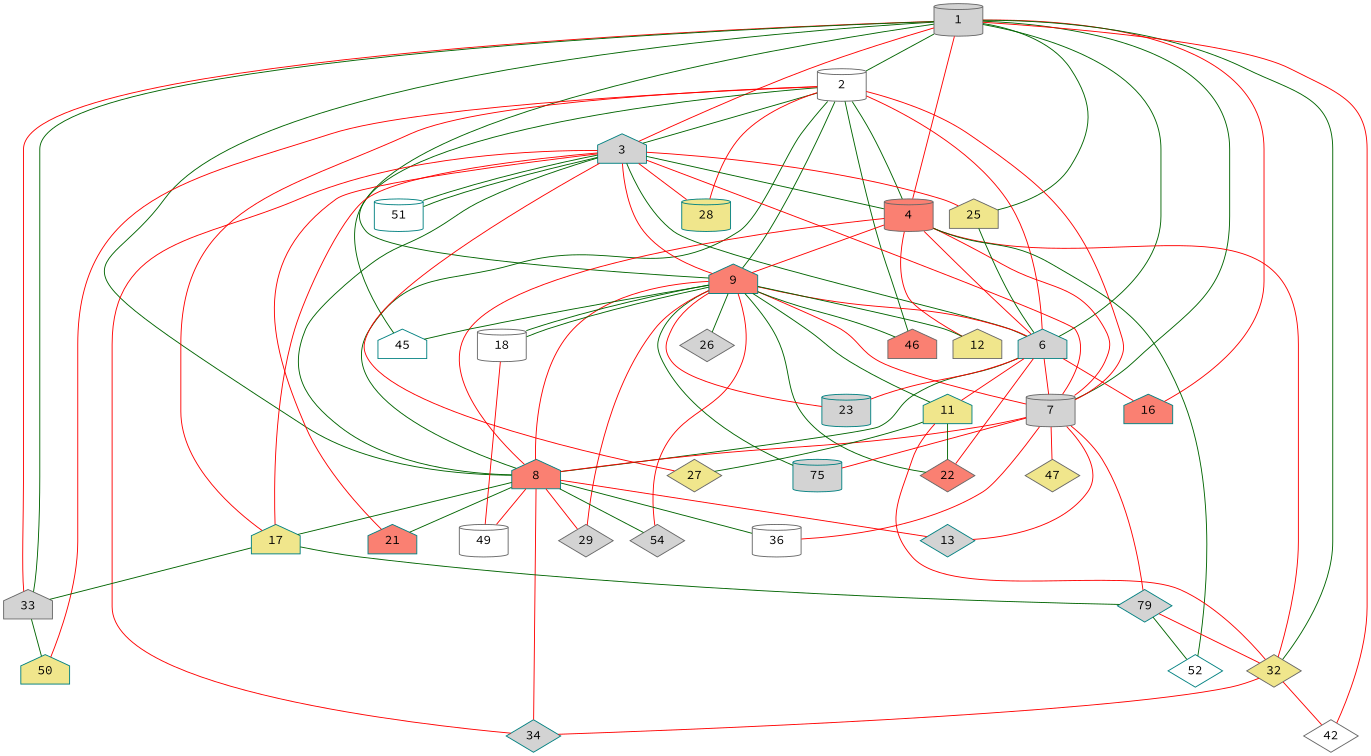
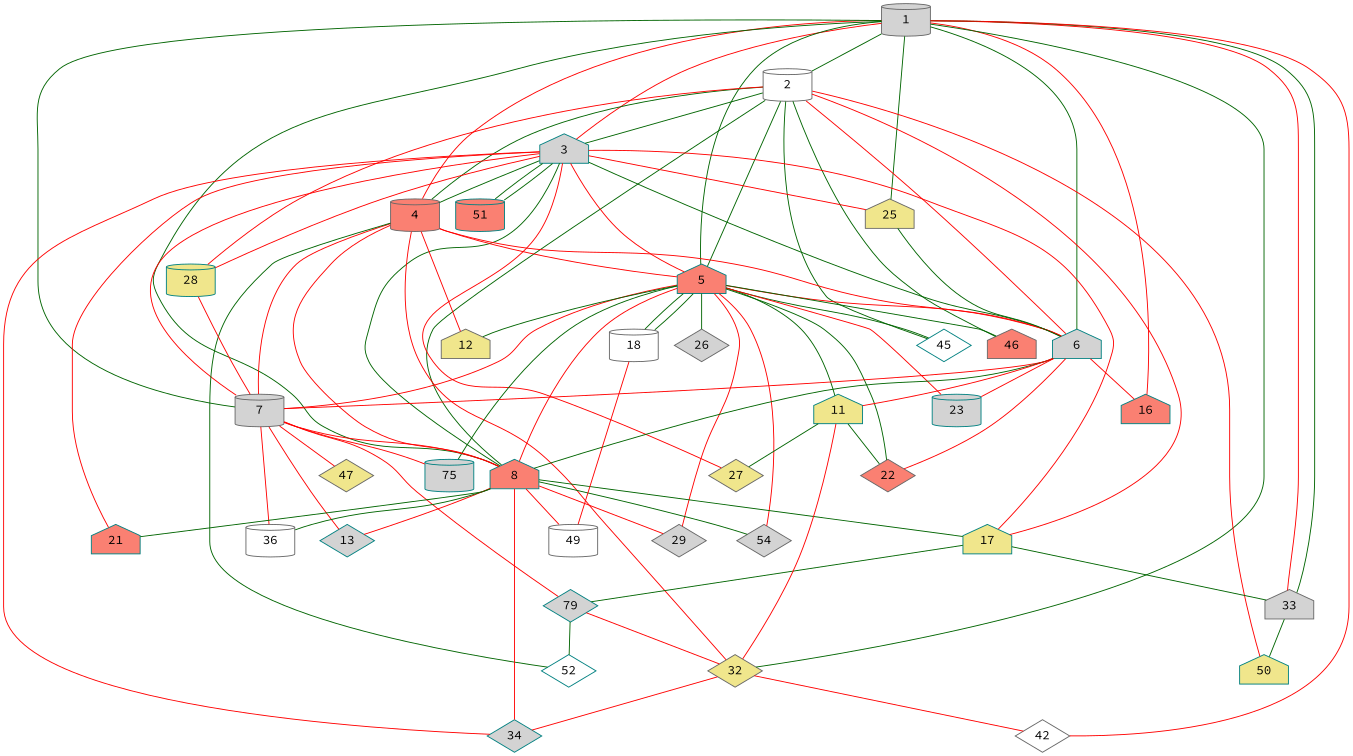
(1059, 209) -> (223, 346)
(399, 215) -> (480, 215)
(733, 280) -> (702, 280)
(402, 345) -> (944, 345)
